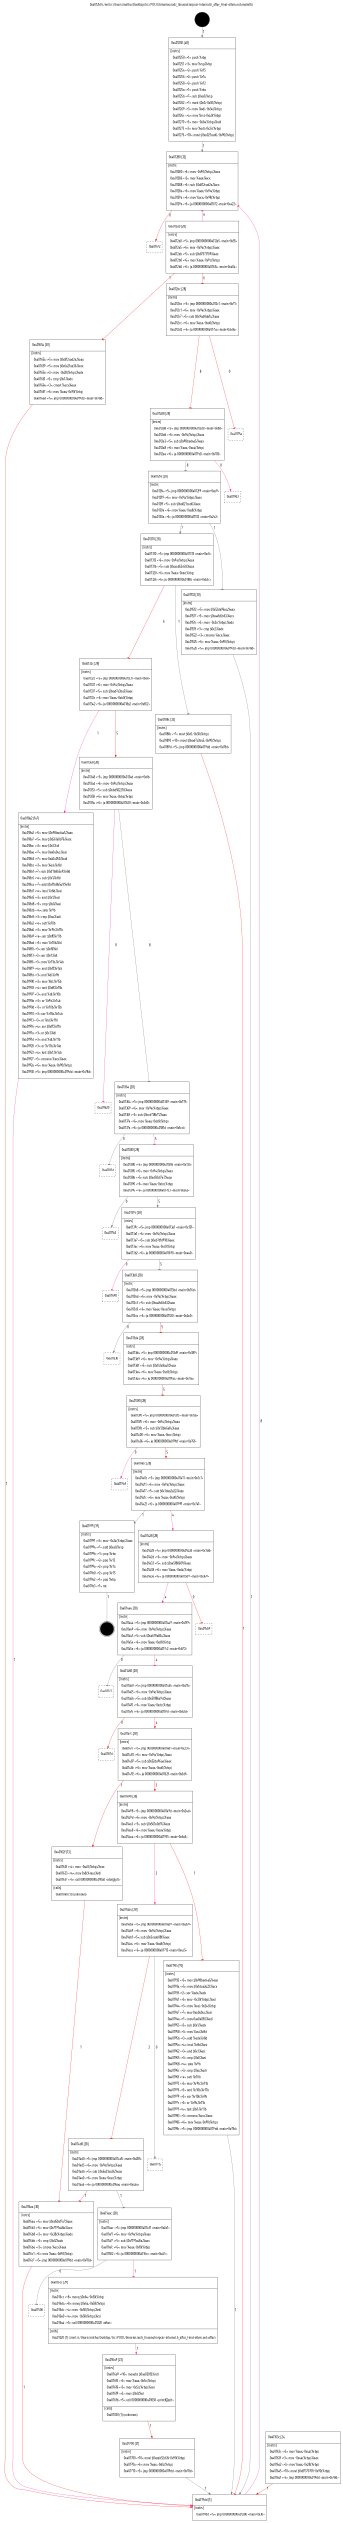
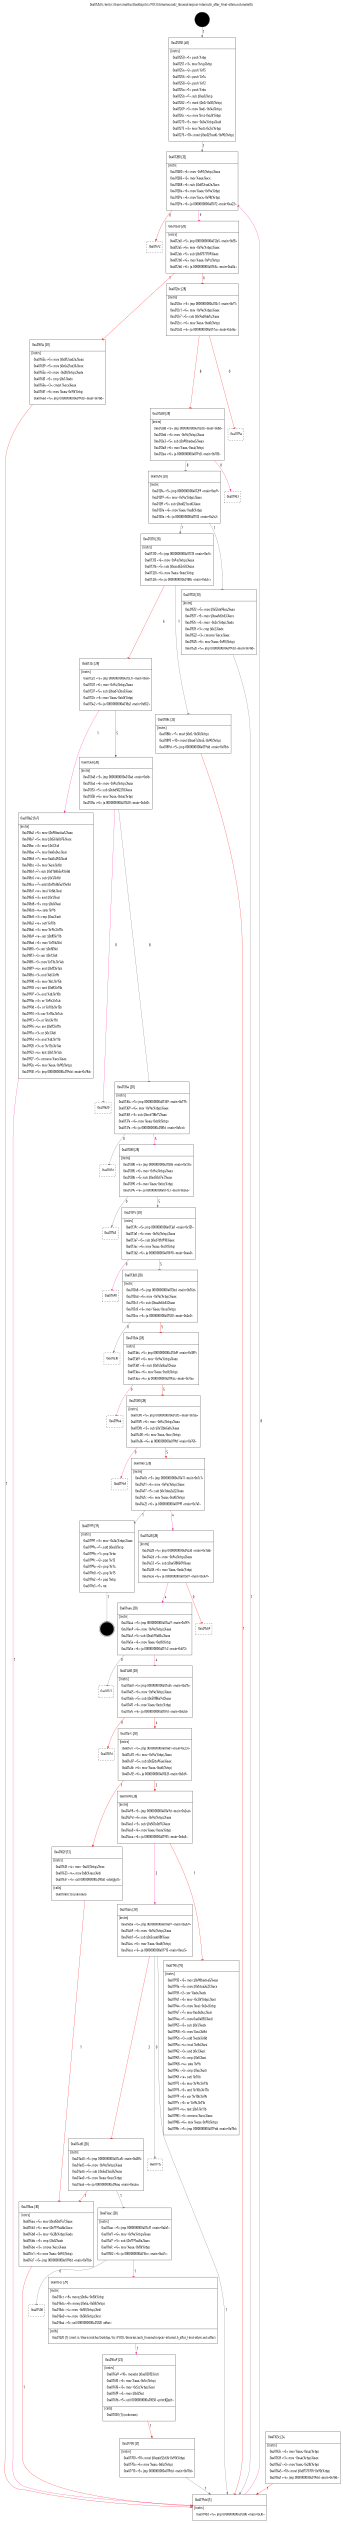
(202, 216) -> (199, 215)
none -> (115, 1422)
(234, 2314) -> (198, 2223)
